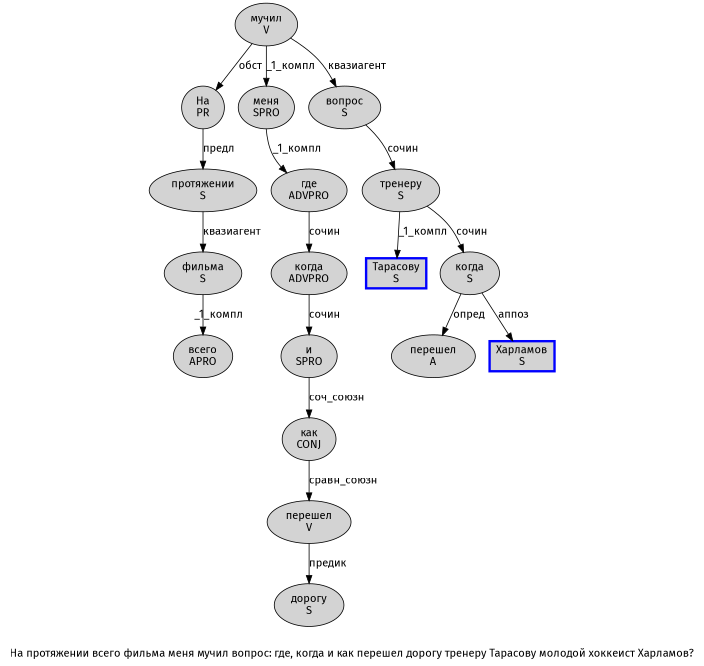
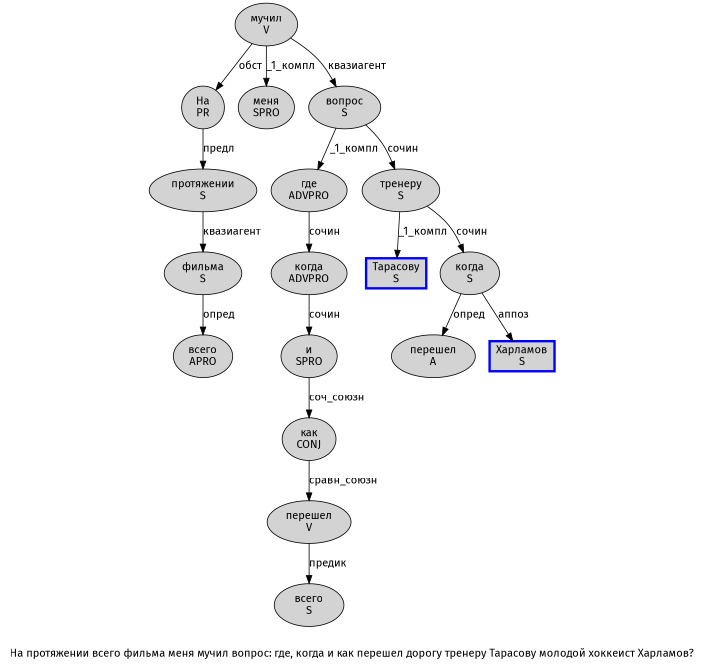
(270, 149) -> (329, 145)
(219, 315) -> (219, 315)
(309, 605) -> (309, 605)
